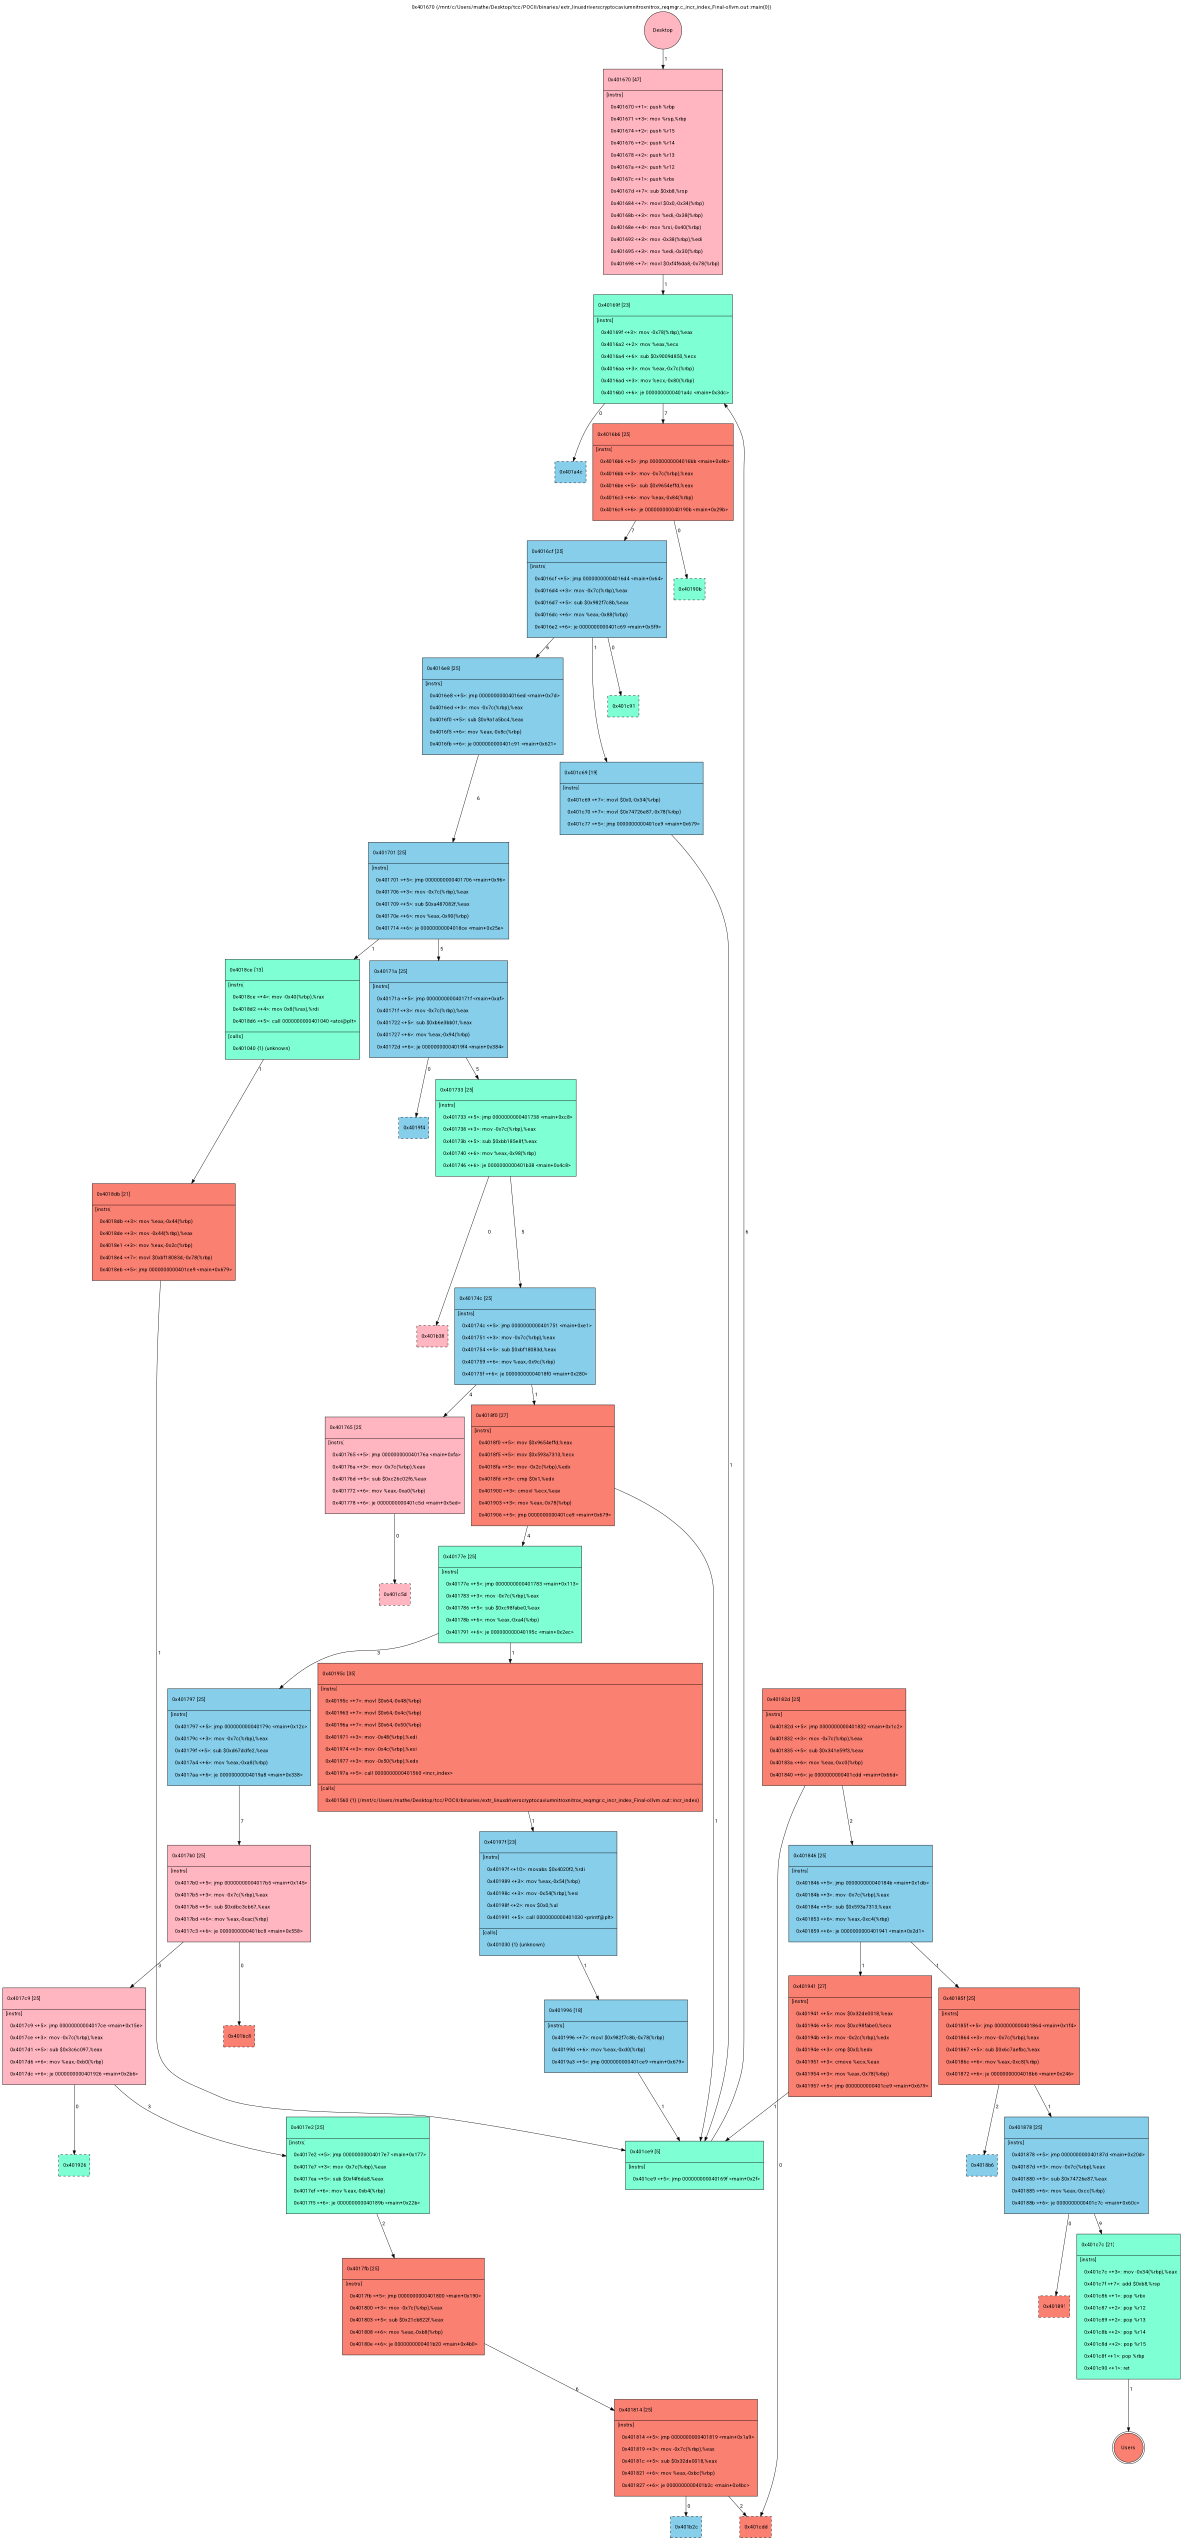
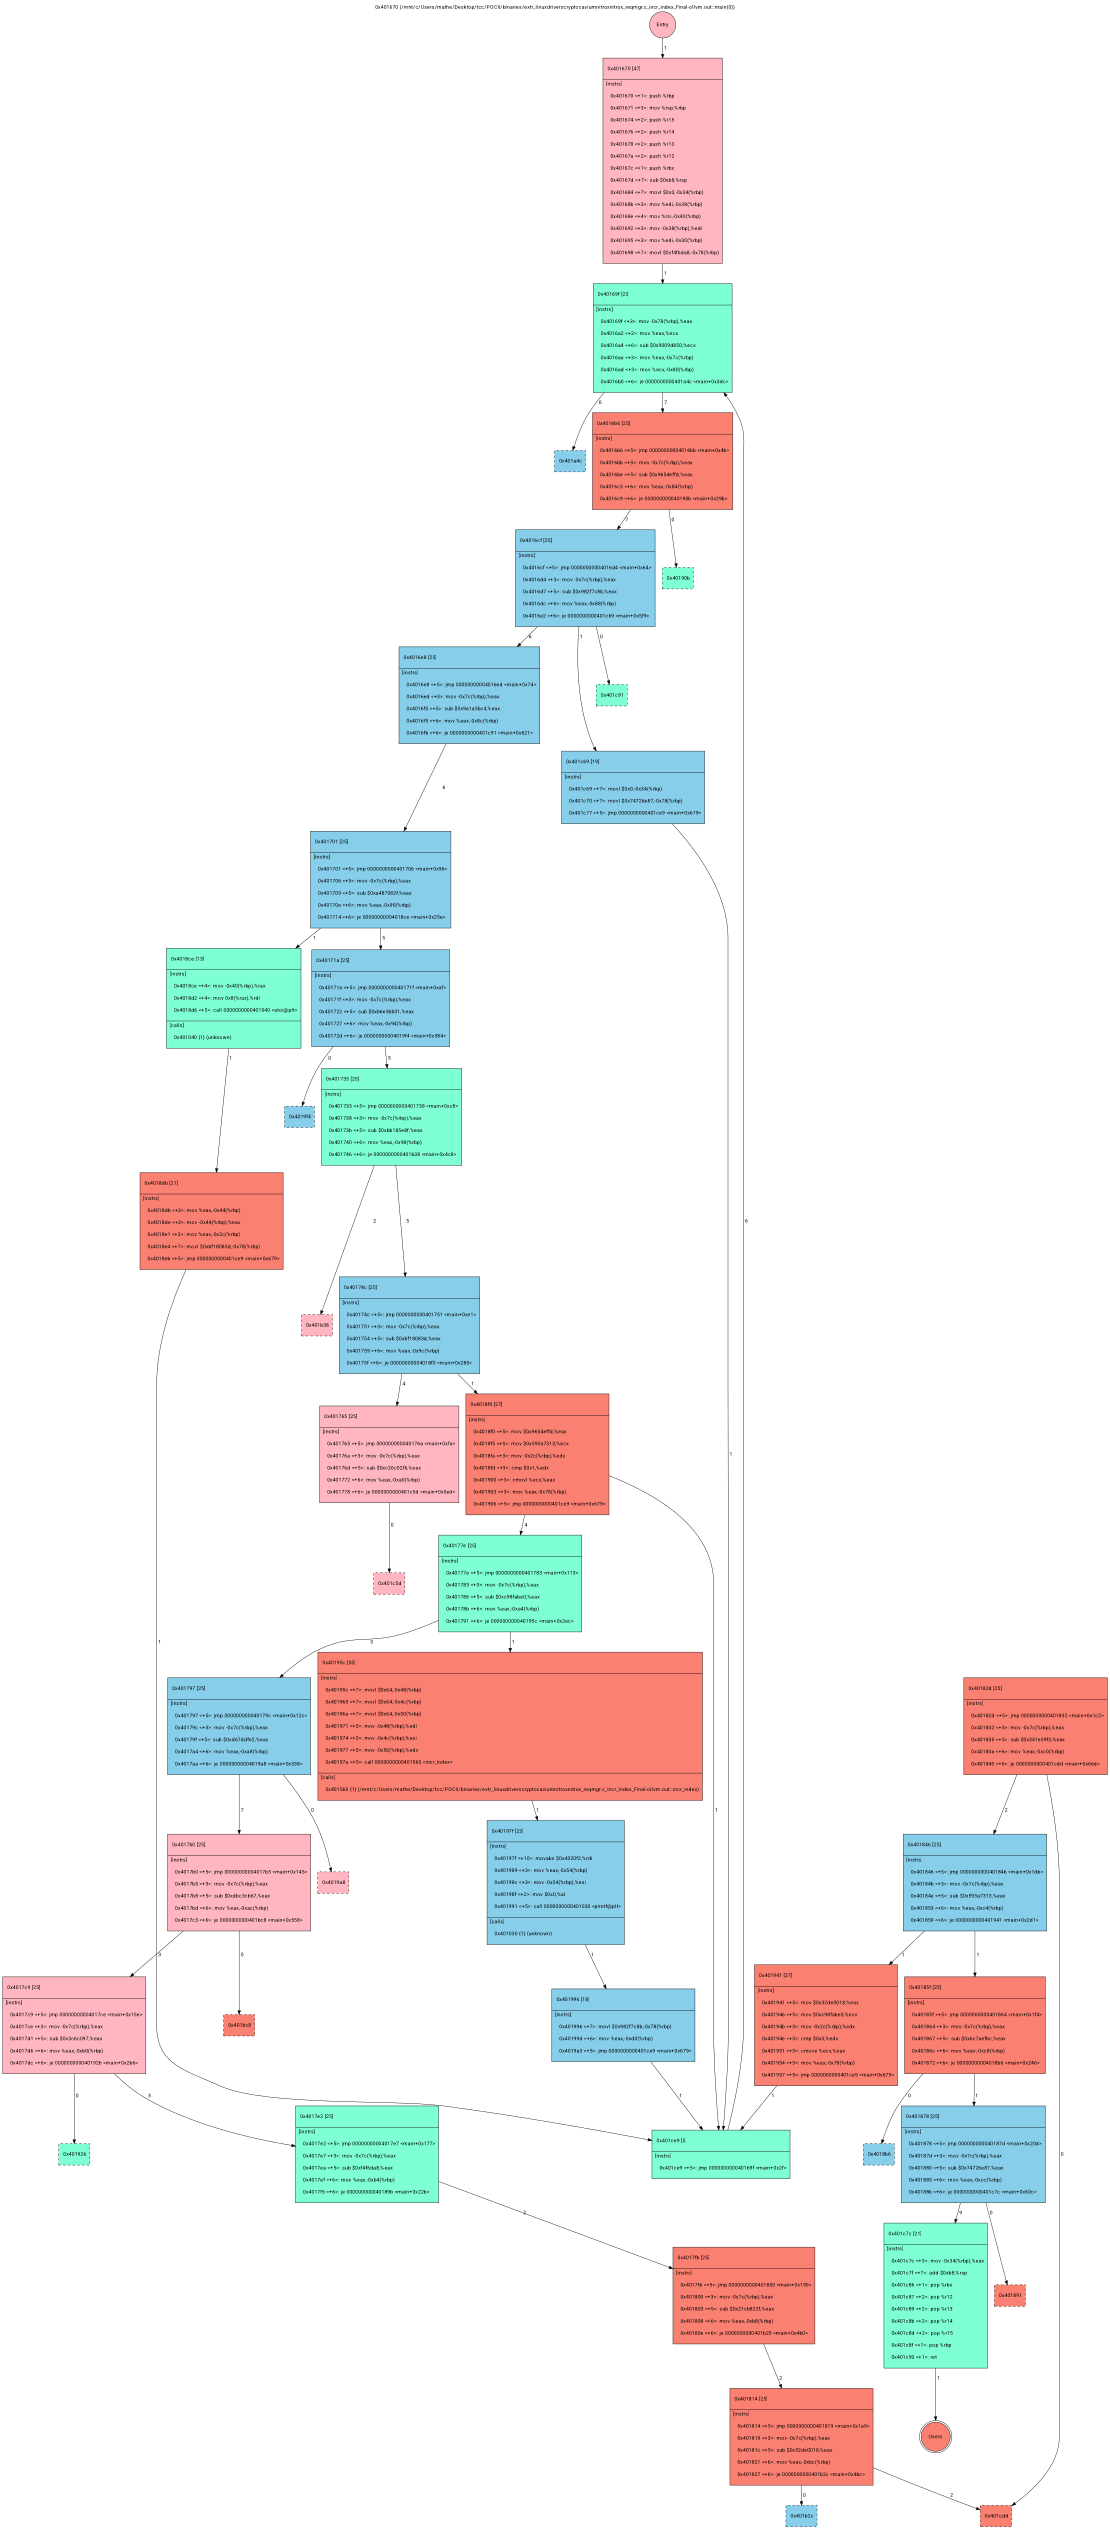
(663, 30) -> (663, 25)
(489, 1232) -> (374, 1221)
none -> (333, 1883)
(997, 2107) -> (909, 2096)
(577, 2389) -> (780, 2378)
